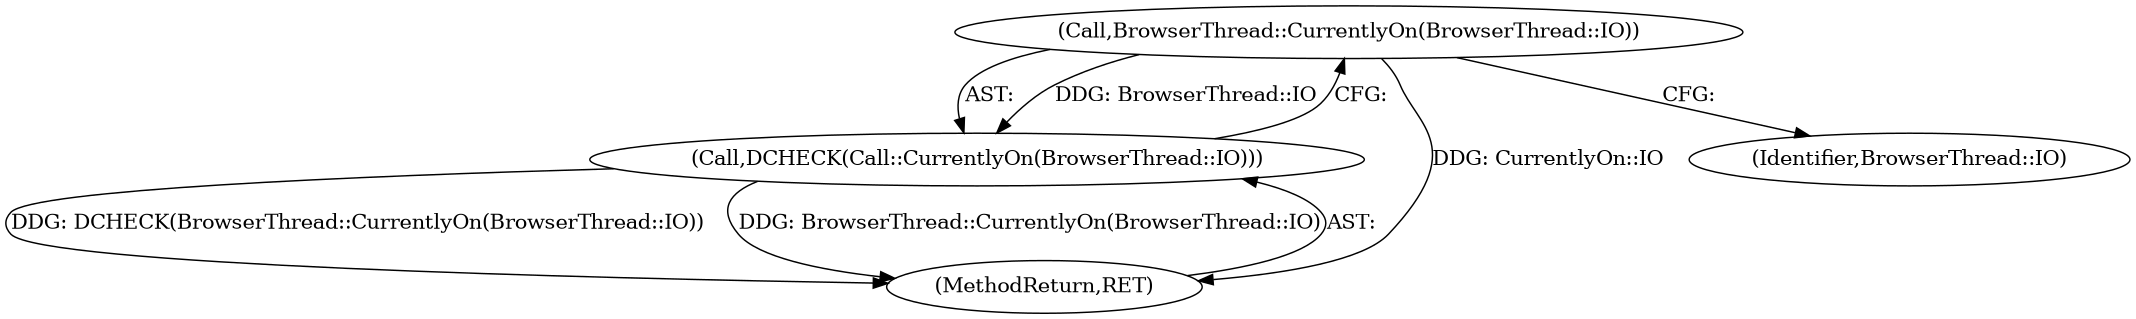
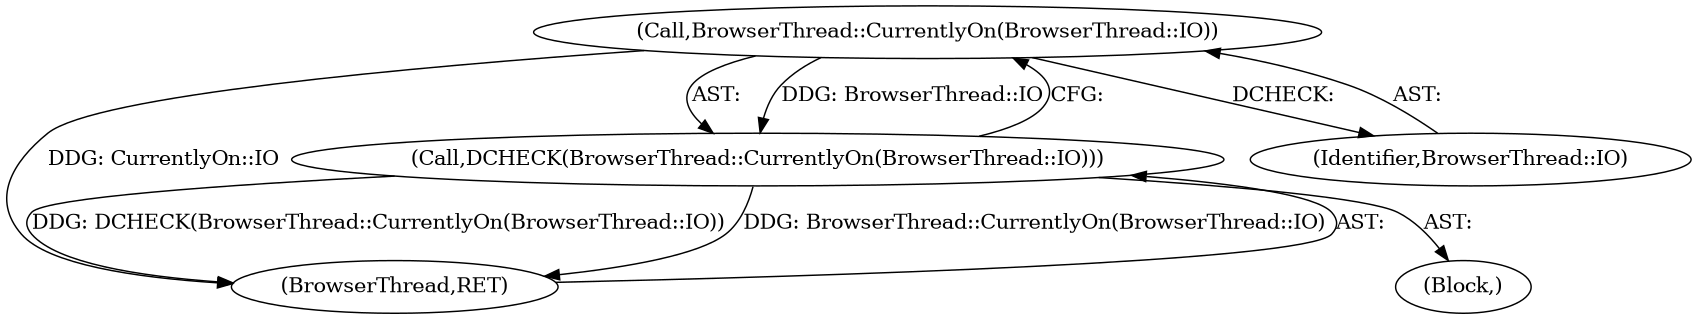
none -> (1334, 80)
(1692, 96) -> (1287, 96)
(977, 160) -> (758, 160)
(1044, 287) -> (395, 287)
none -> (1463, 287)
